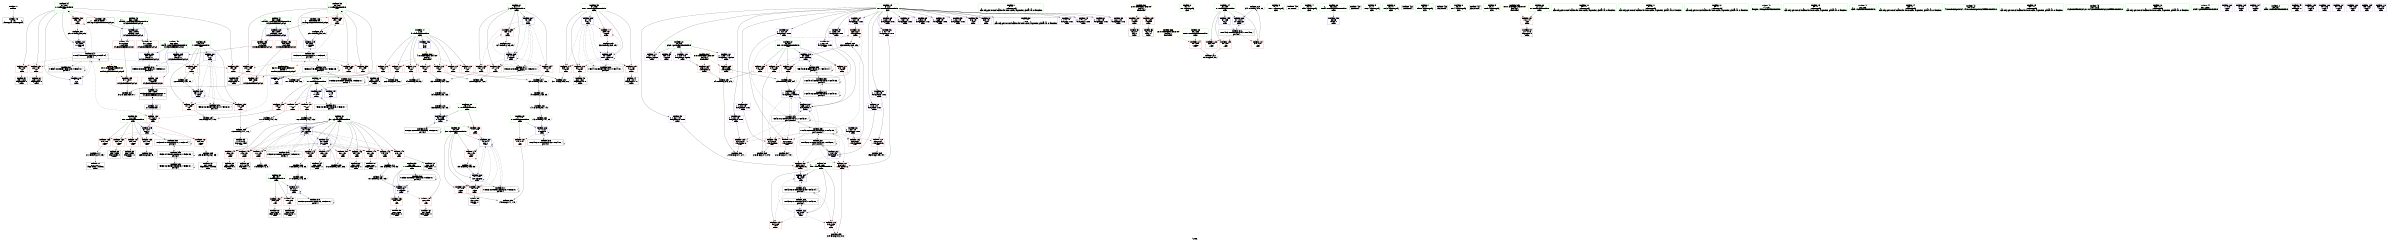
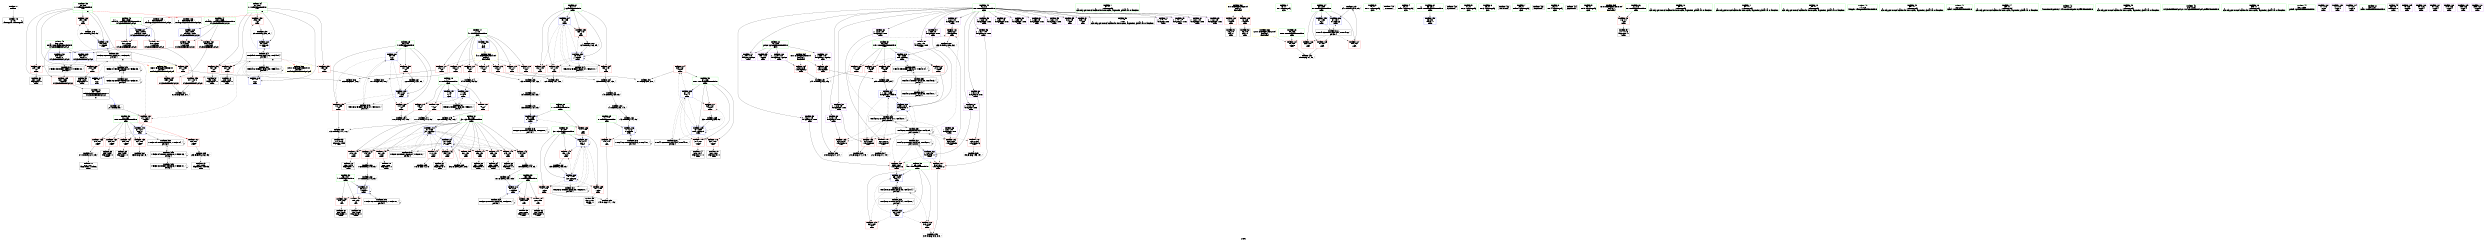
(567, 35) -> (691, 74)
(414, 172) -> (504, 196)
